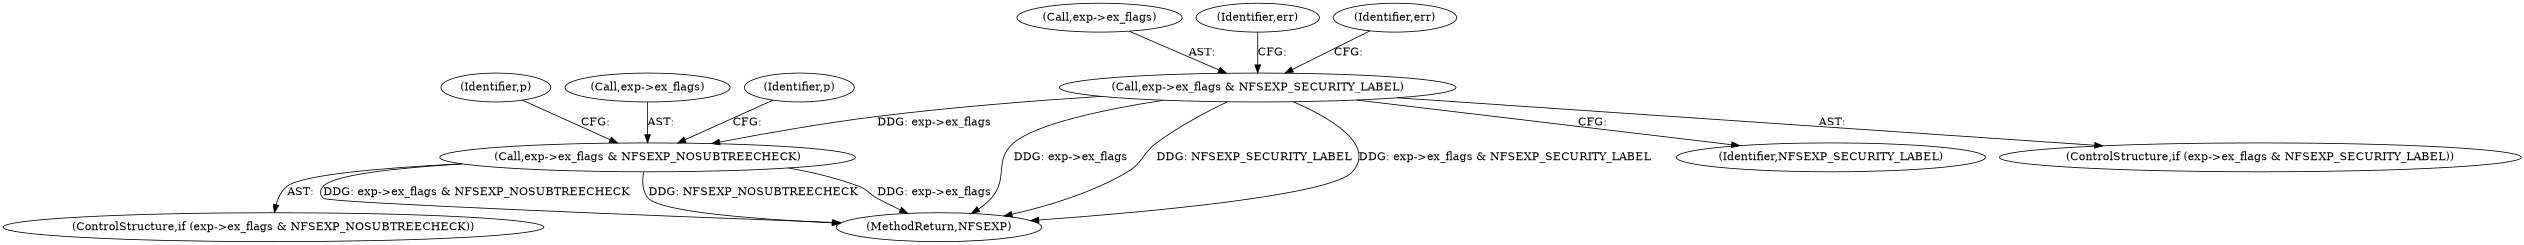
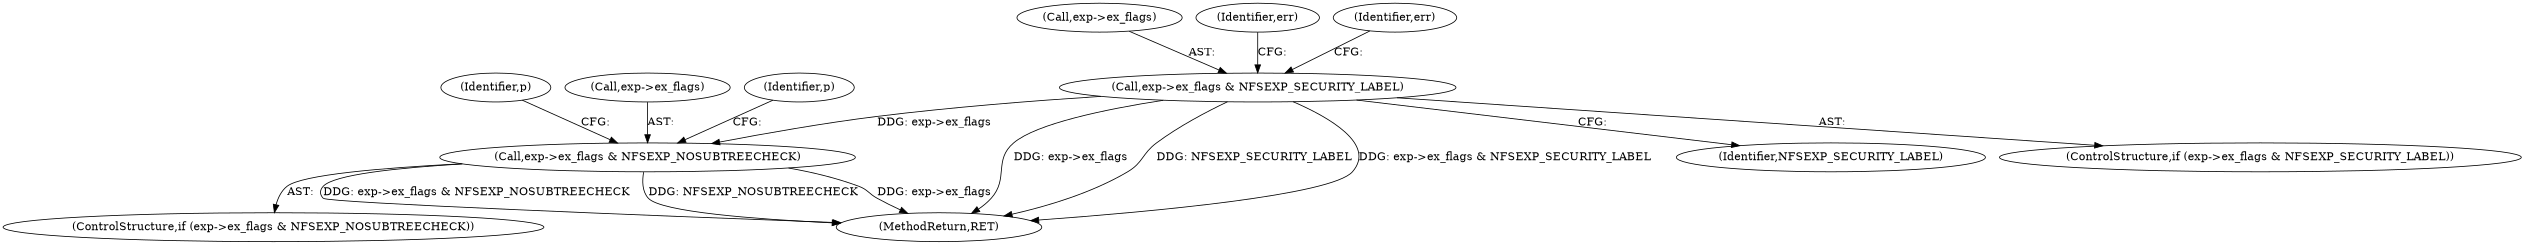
(939, 227) -> (939, 227)
